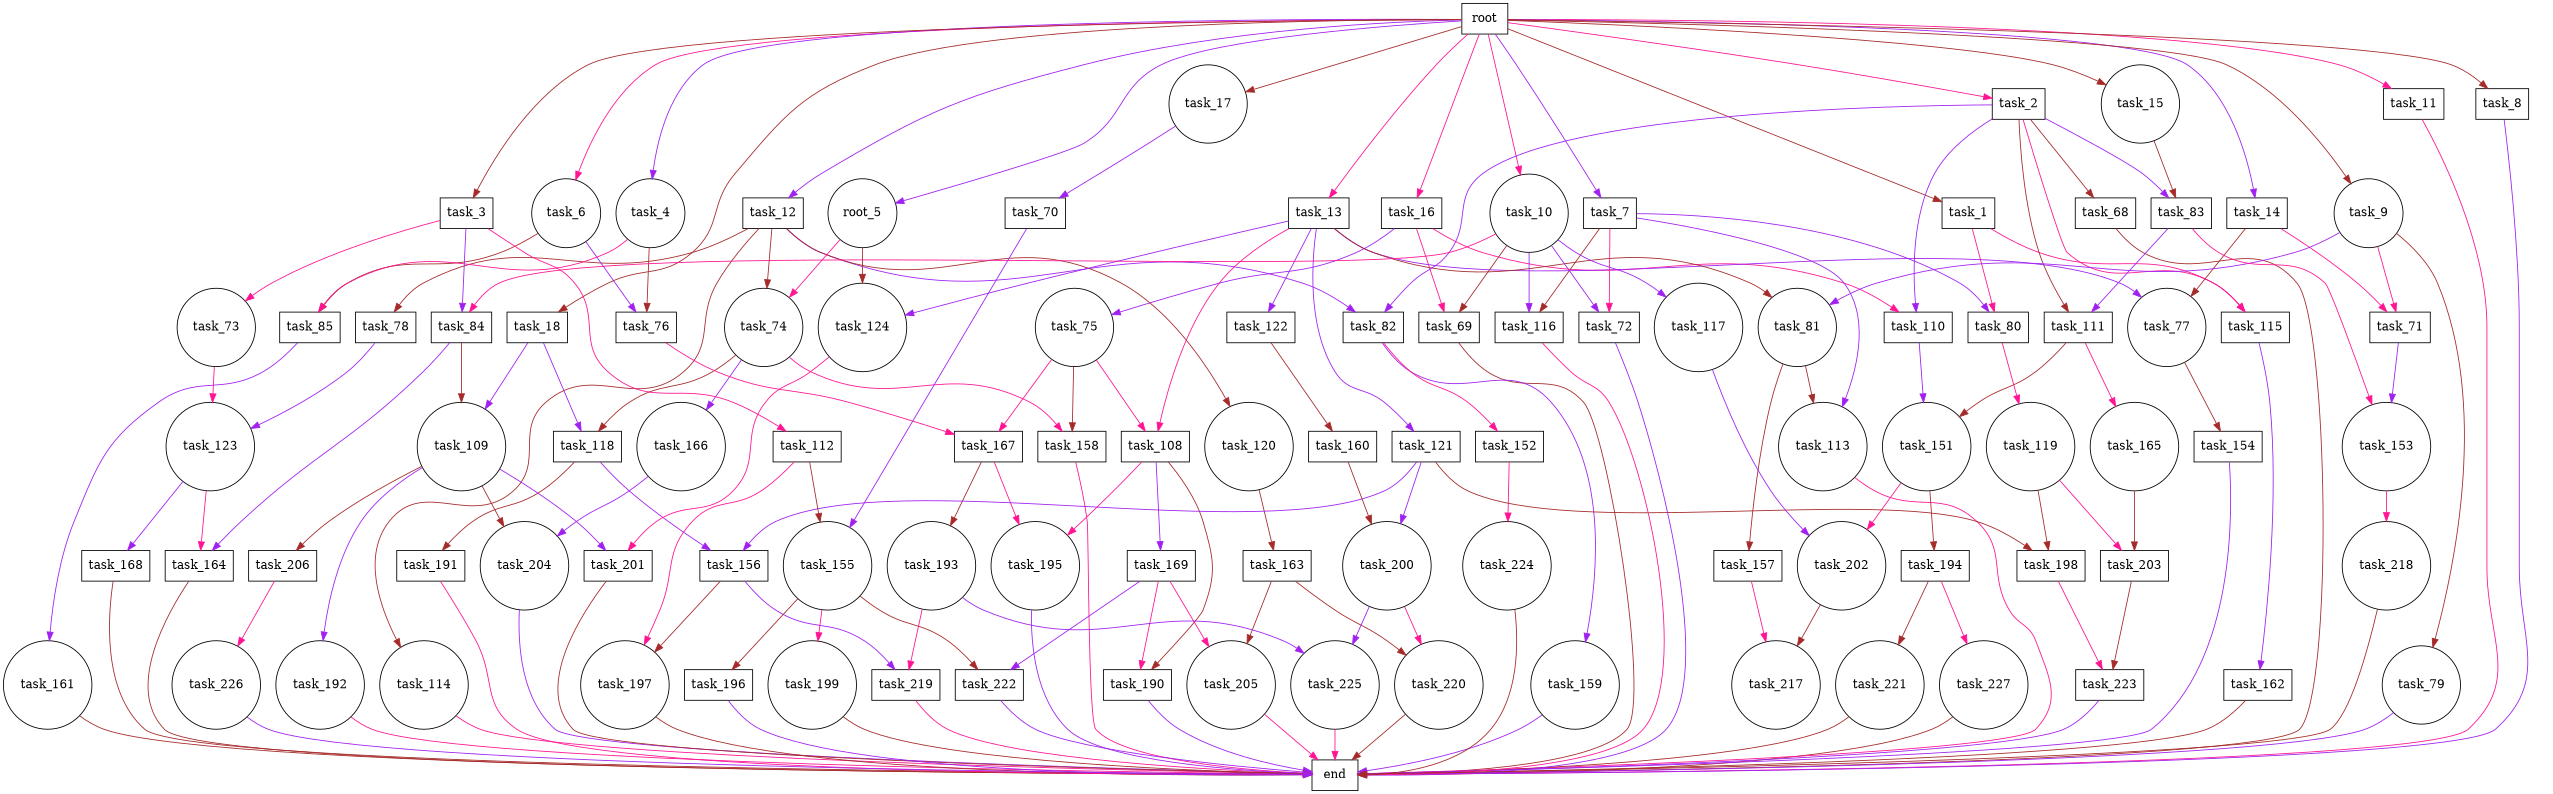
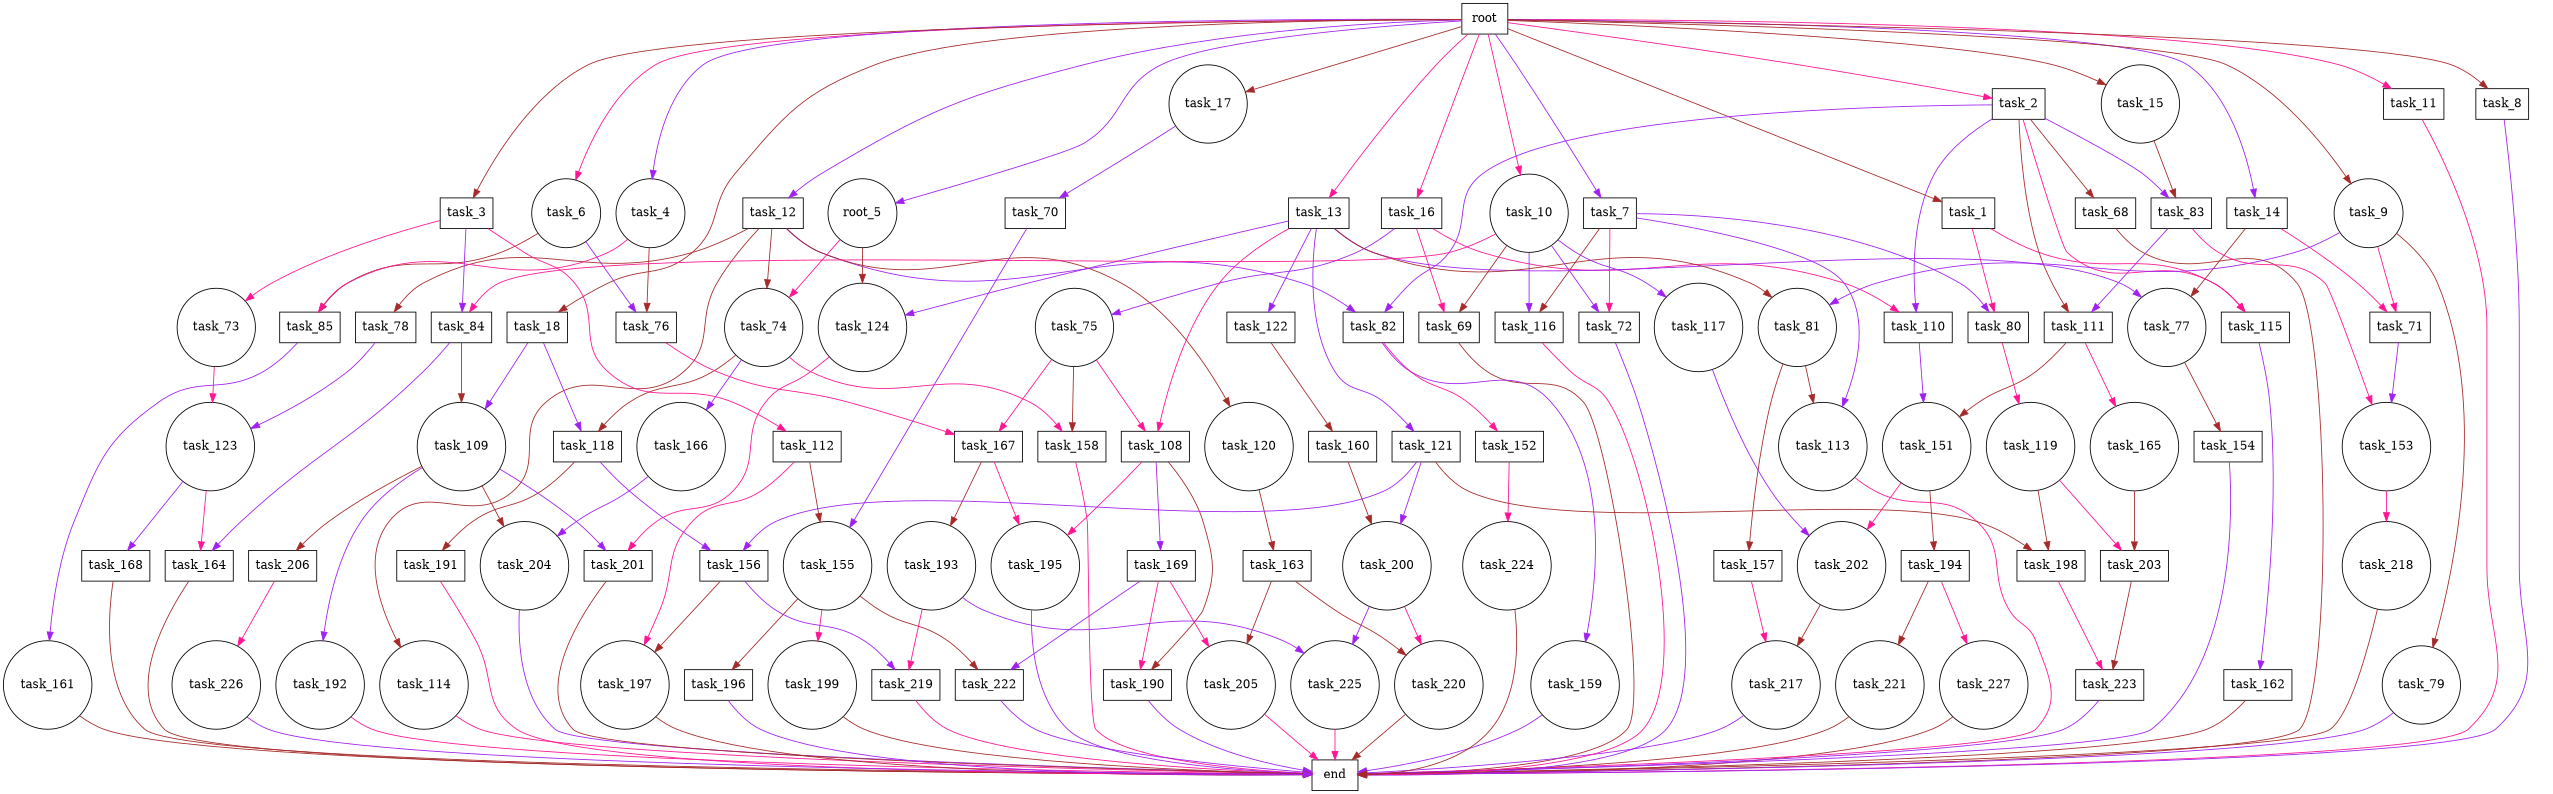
none -> (1653, 746)
